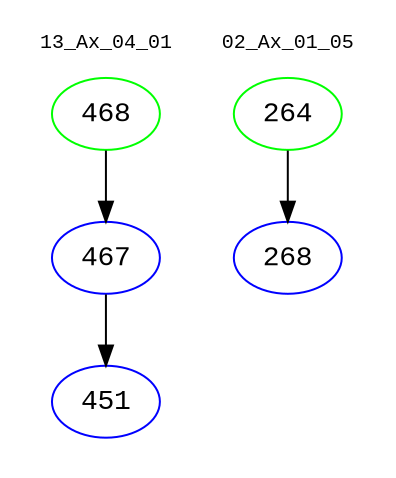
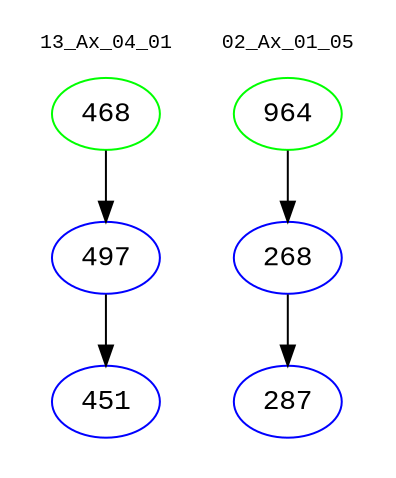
(288, 114) -> (288, 114)
(106, 258) -> (106, 258)
none -> (288, 402)
